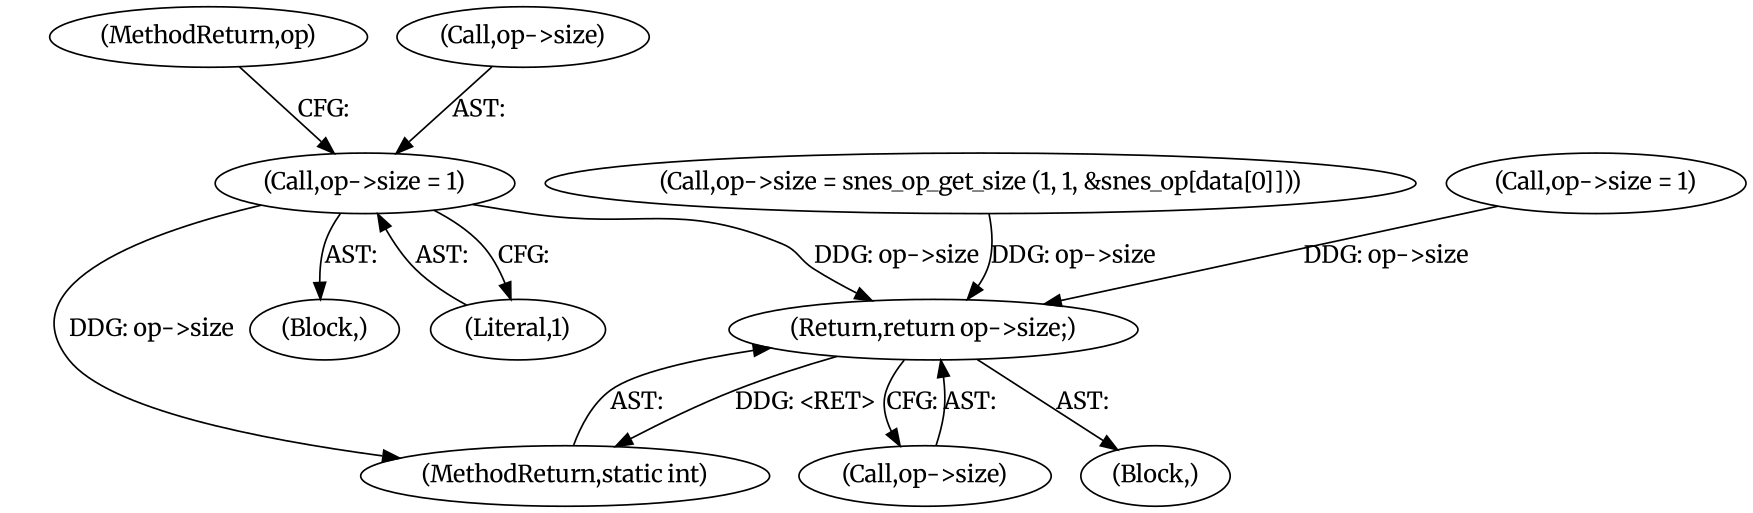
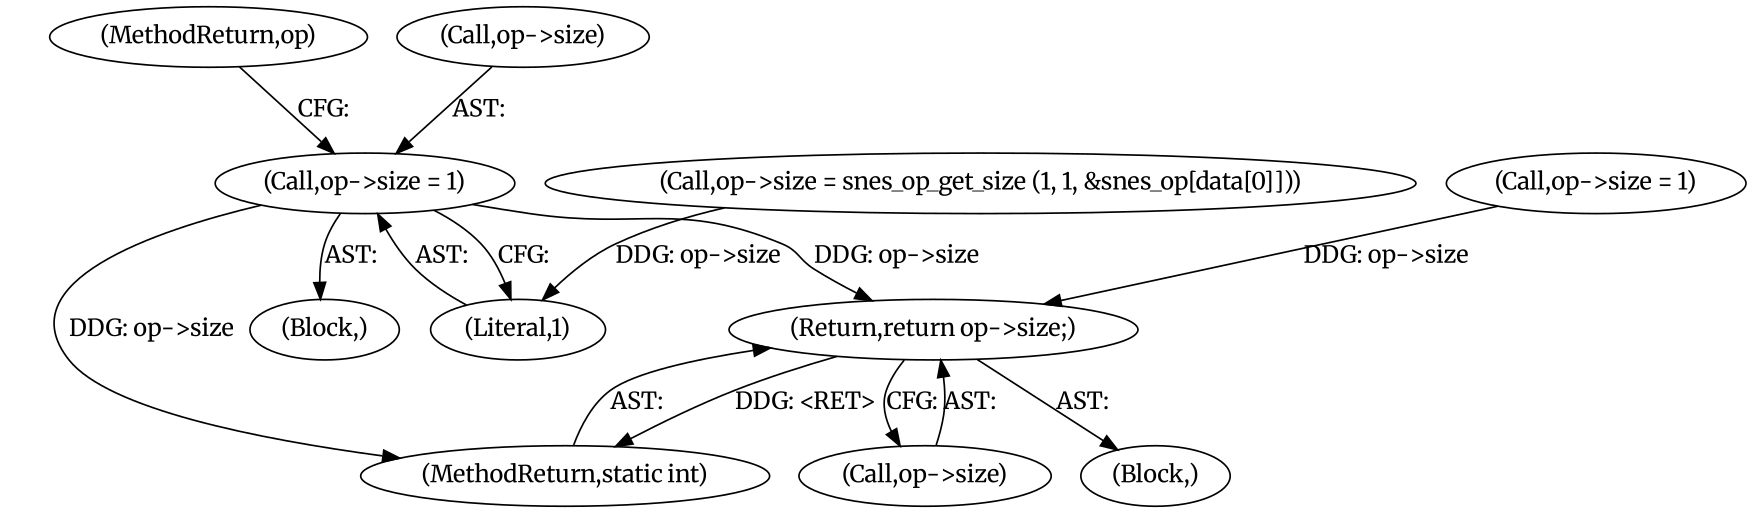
(991, 251) -> (634, 236)
